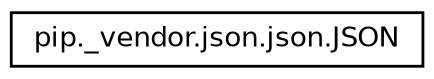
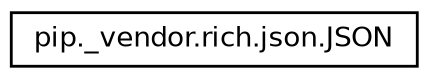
(217, 39) -> (214, 39)
